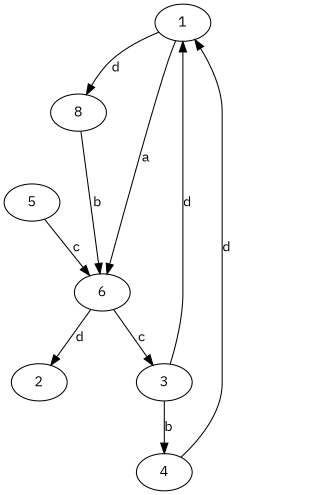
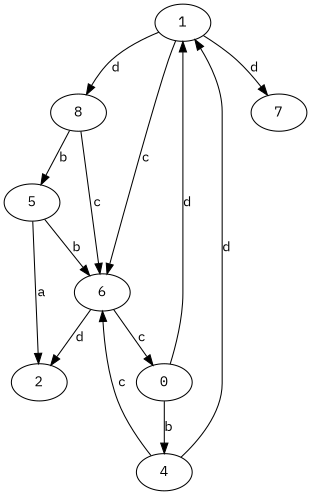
none -> (279, 113)
none -> (58, 153)
(146, 158) -> (146, 158)
(98, 203) -> (98, 203)
(77, 247) -> (77, 247)
none -> (35, 287)
(164, 382) -> (164, 382)
none -> (115, 393)
